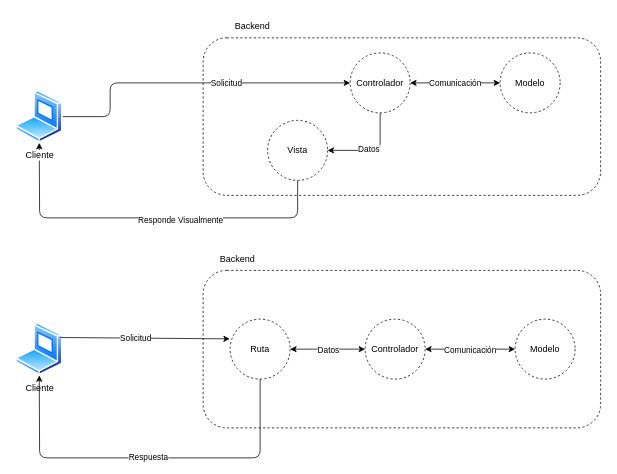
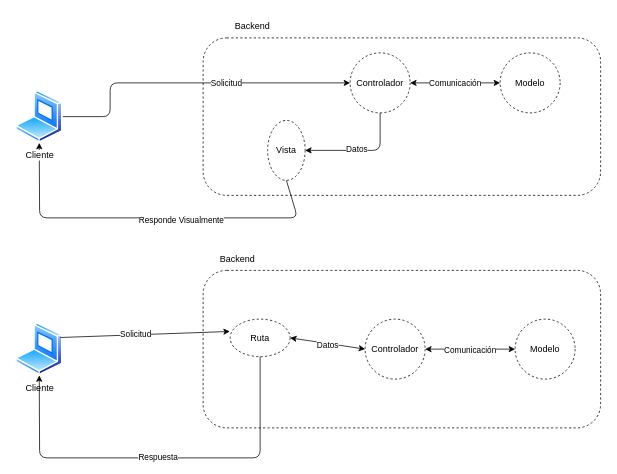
(297, 150) -> (286, 150)
(260, 349) -> (260, 338)
